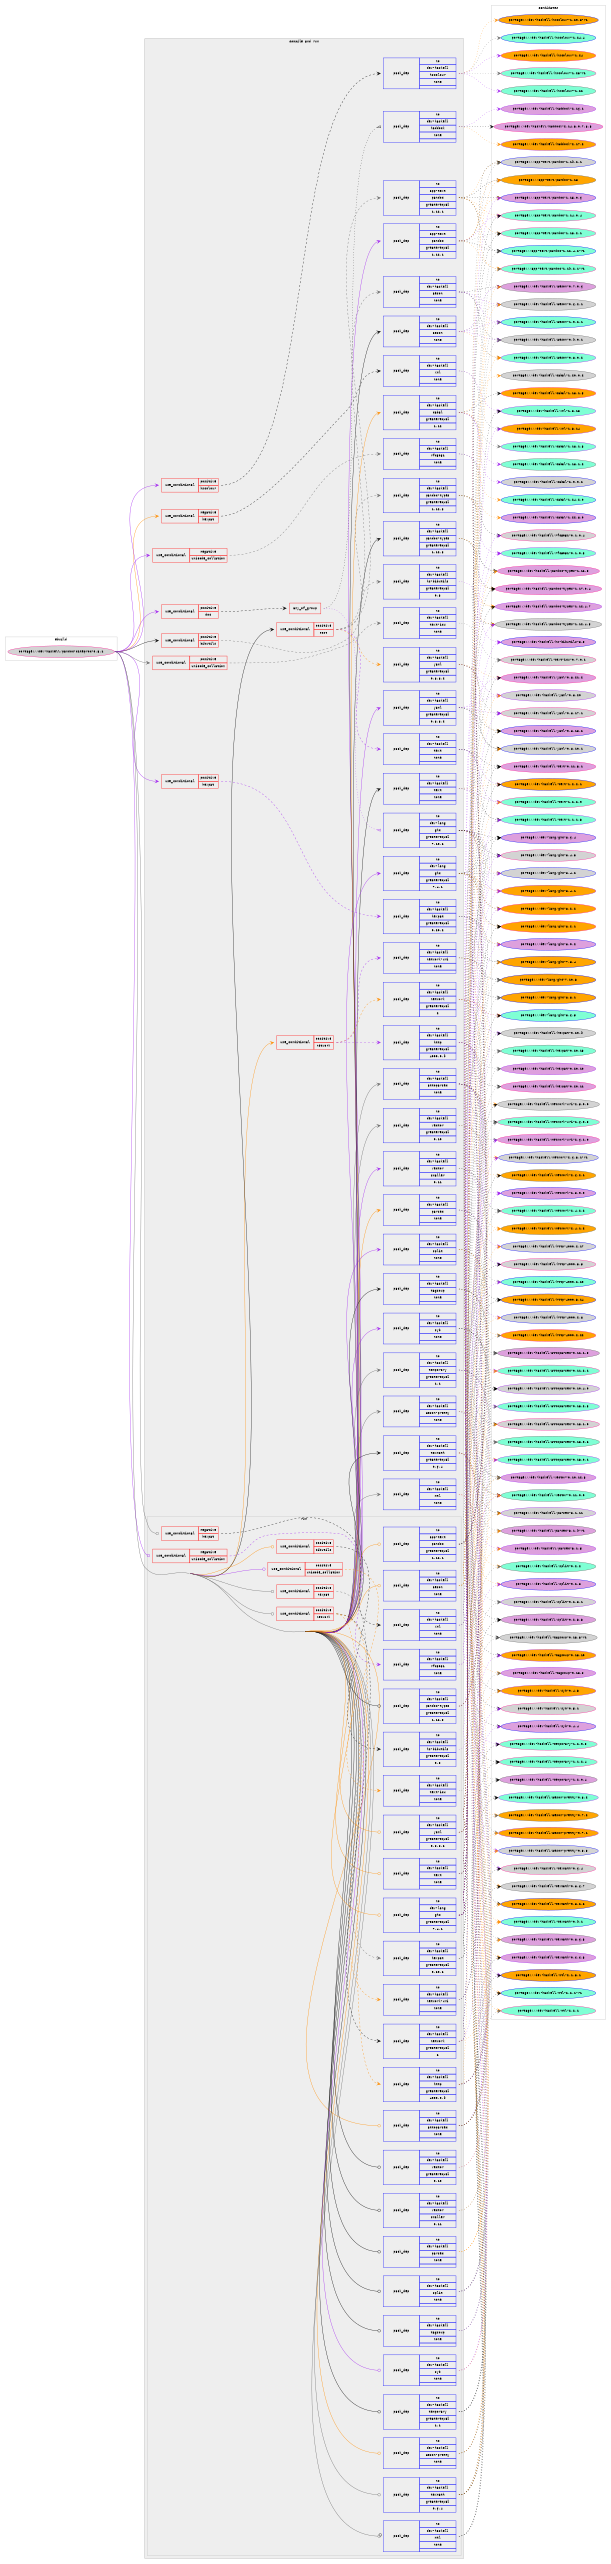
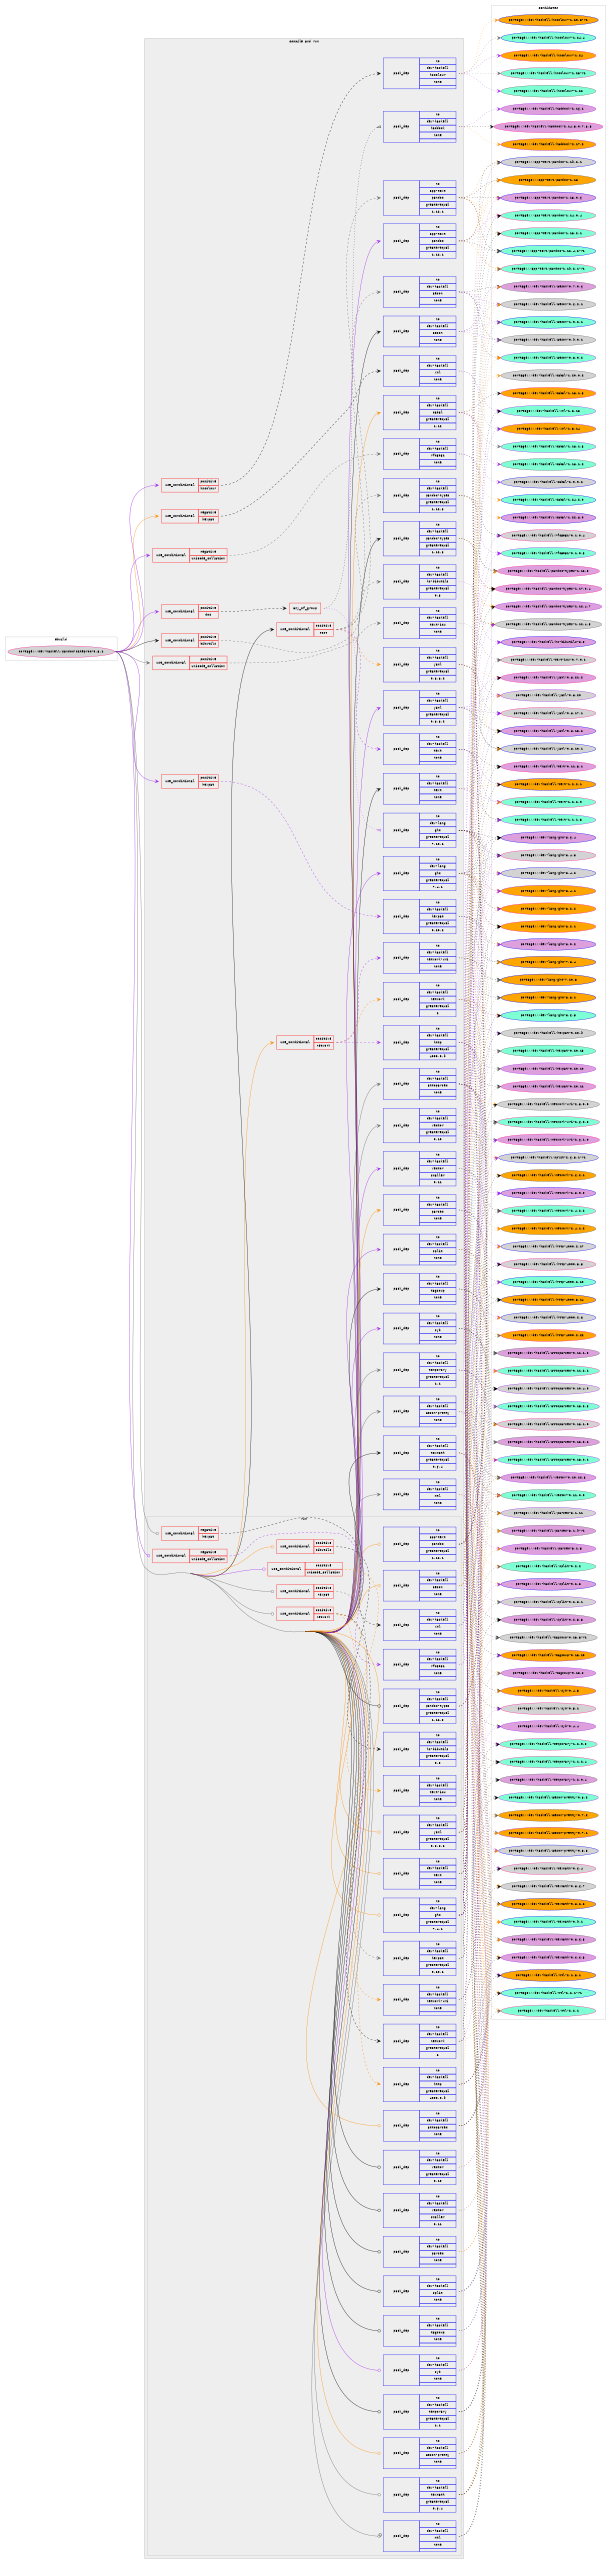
(548, 1158) -> (548, 1158)
(548, 1442) -> (548, 1442)
(548, 1726) -> (548, 1726)
